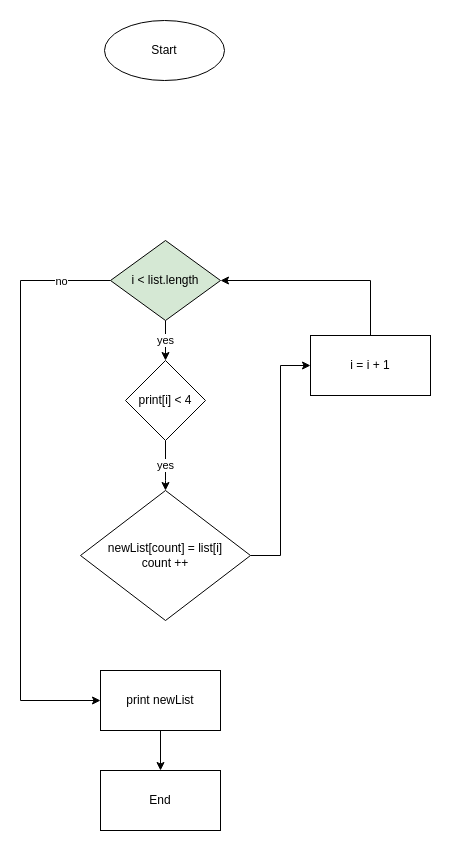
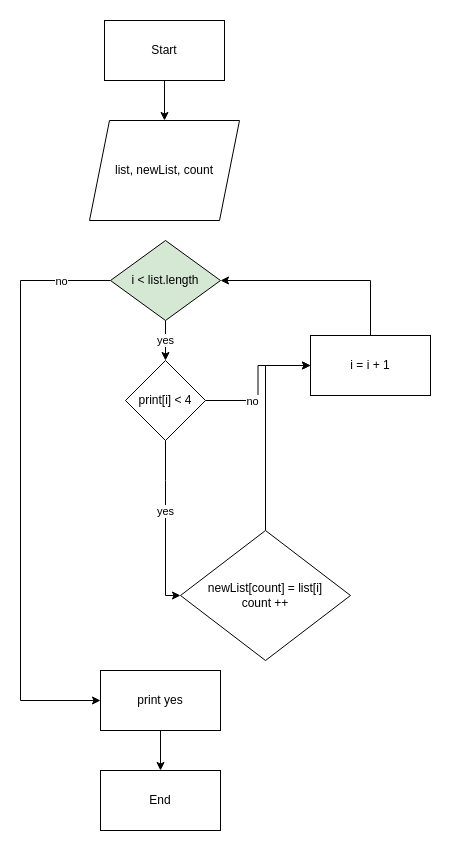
(165, 51) -> (165, 51)
none -> (165, 97)
none -> (165, 171)
none -> (252, 401)
(166, 556) -> (266, 596)
(161, 701) -> (161, 701)
